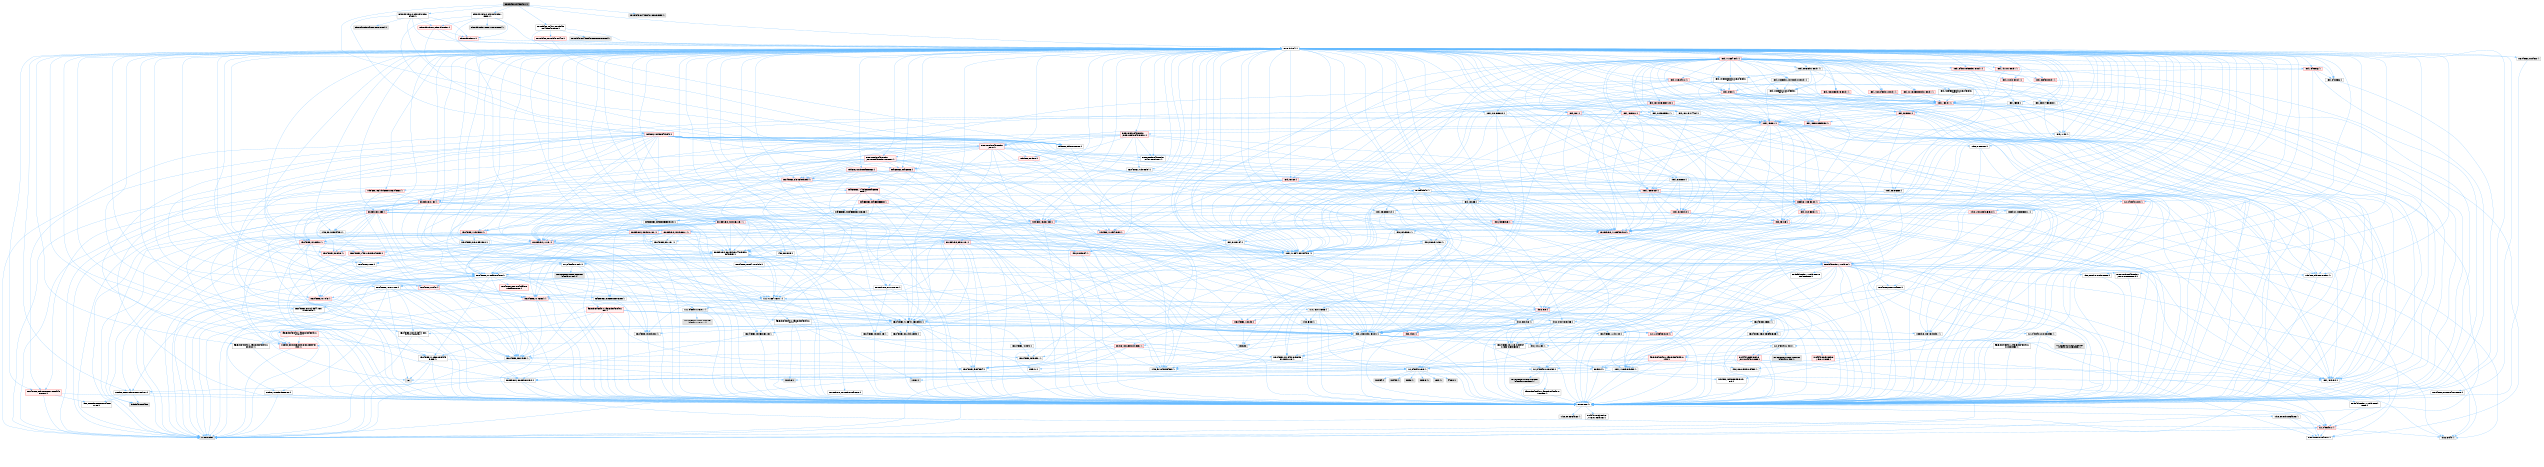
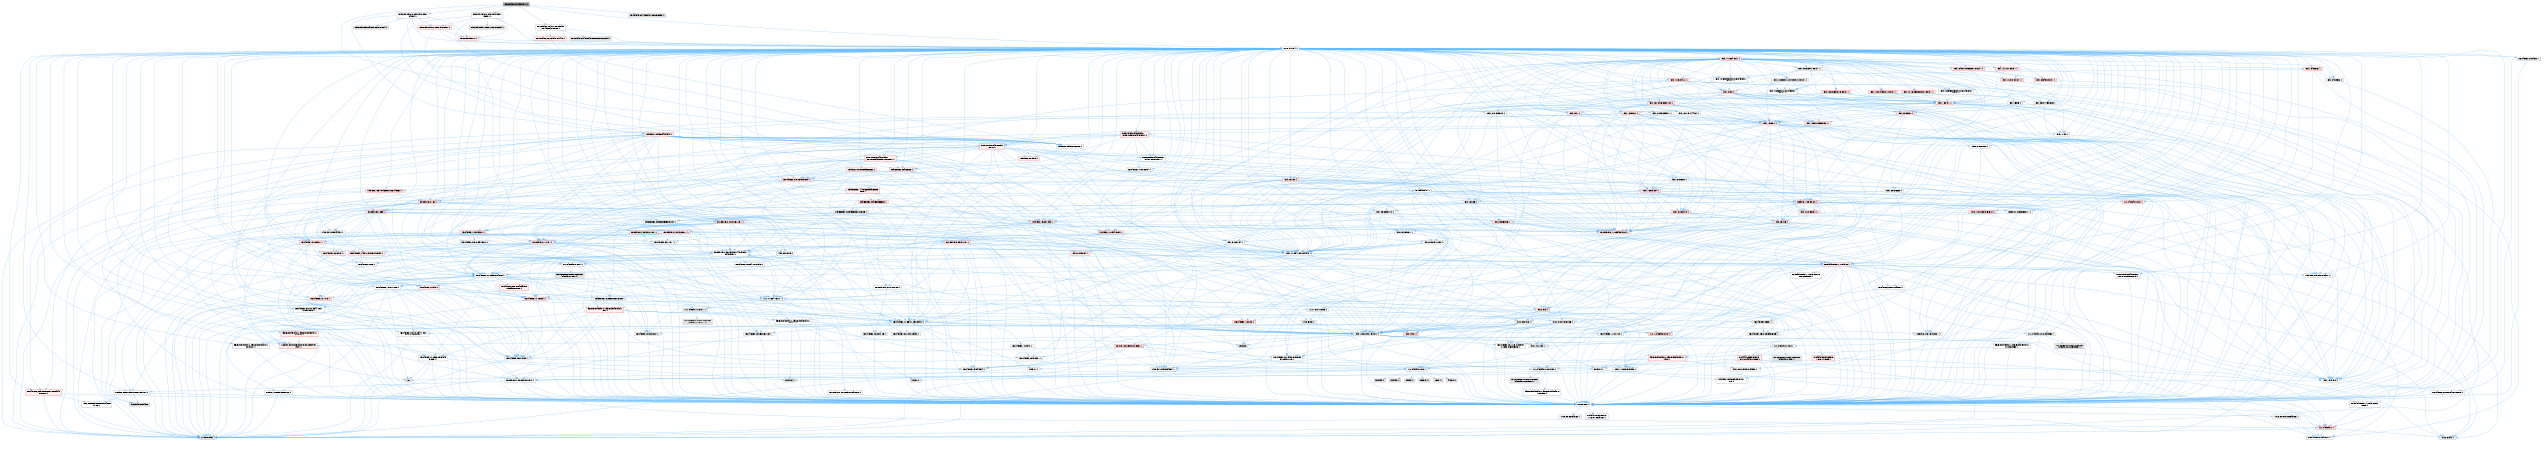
(2097, 276) -> none
